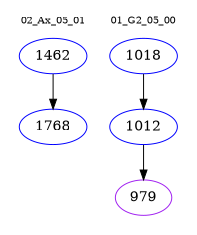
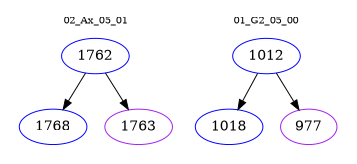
(53, 56) -> (95, 56)
(144, 87) -> (250, 87)
none -> (139, 127)
(144, 198) -> (309, 127)
